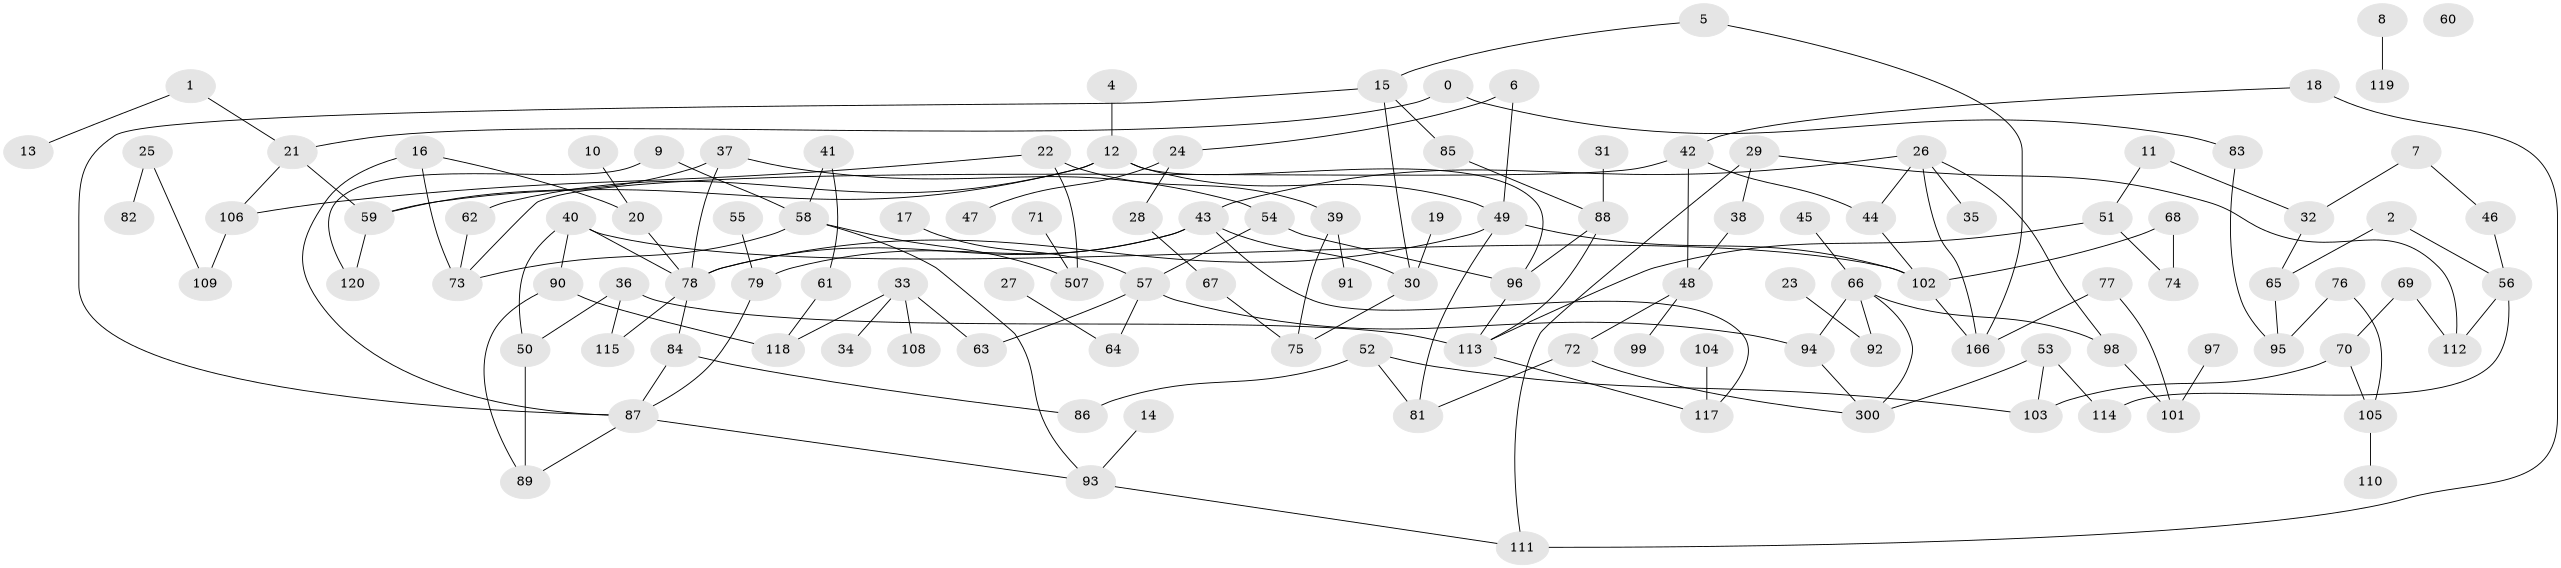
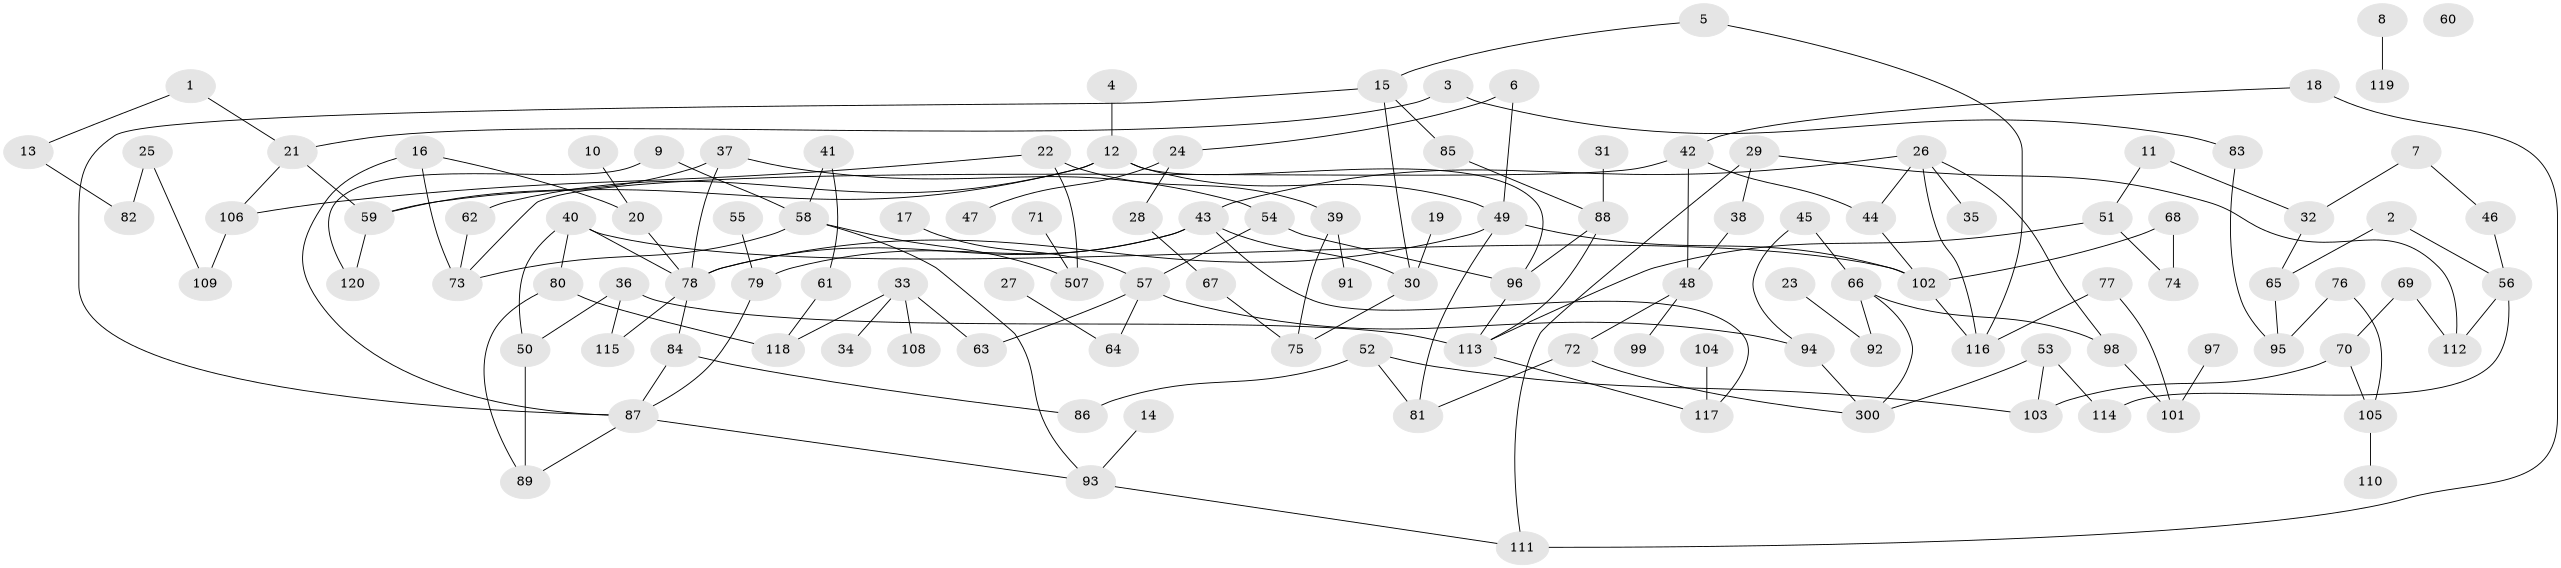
(1448, 86) -> (1448, 86)
none -> (74, 182)
(558, 284) -> (558, 284)
(1836, 313) -> (1753, 286)
(1978, 350) -> (1978, 350)
